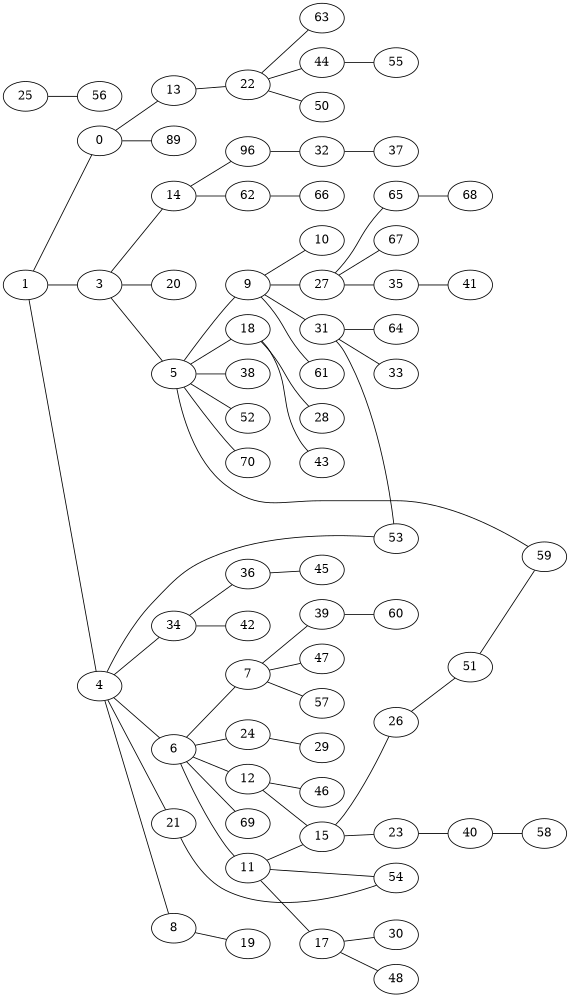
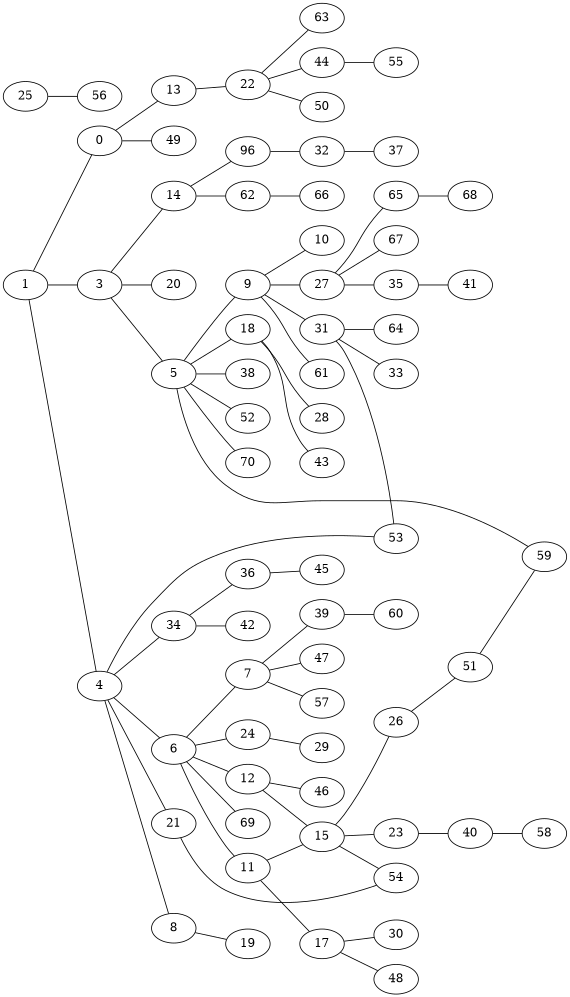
(174, 141) -> (174, 141)
(322, 873) -> (359, 857)
